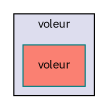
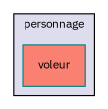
(54, 25) -> (54, 25)
